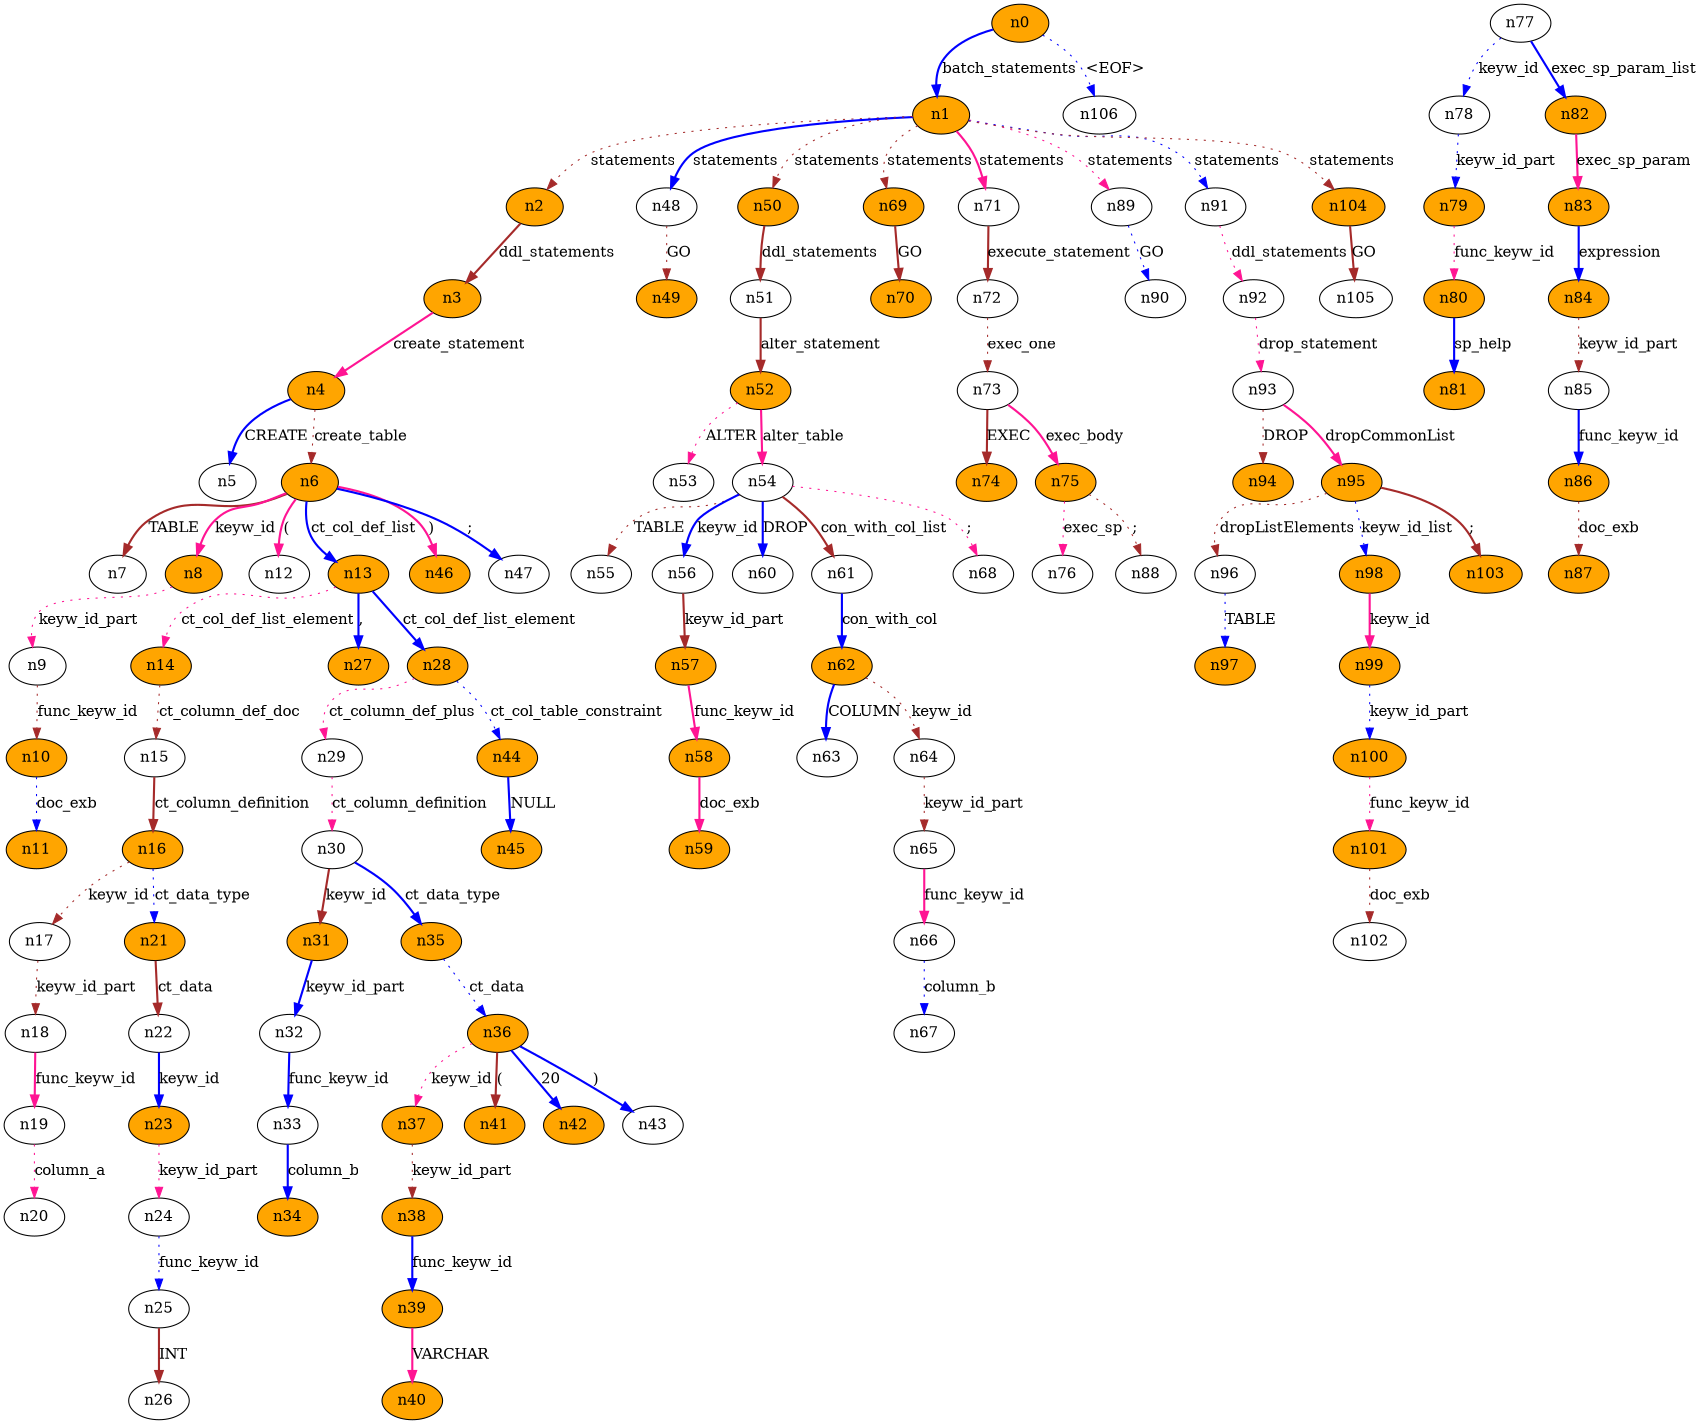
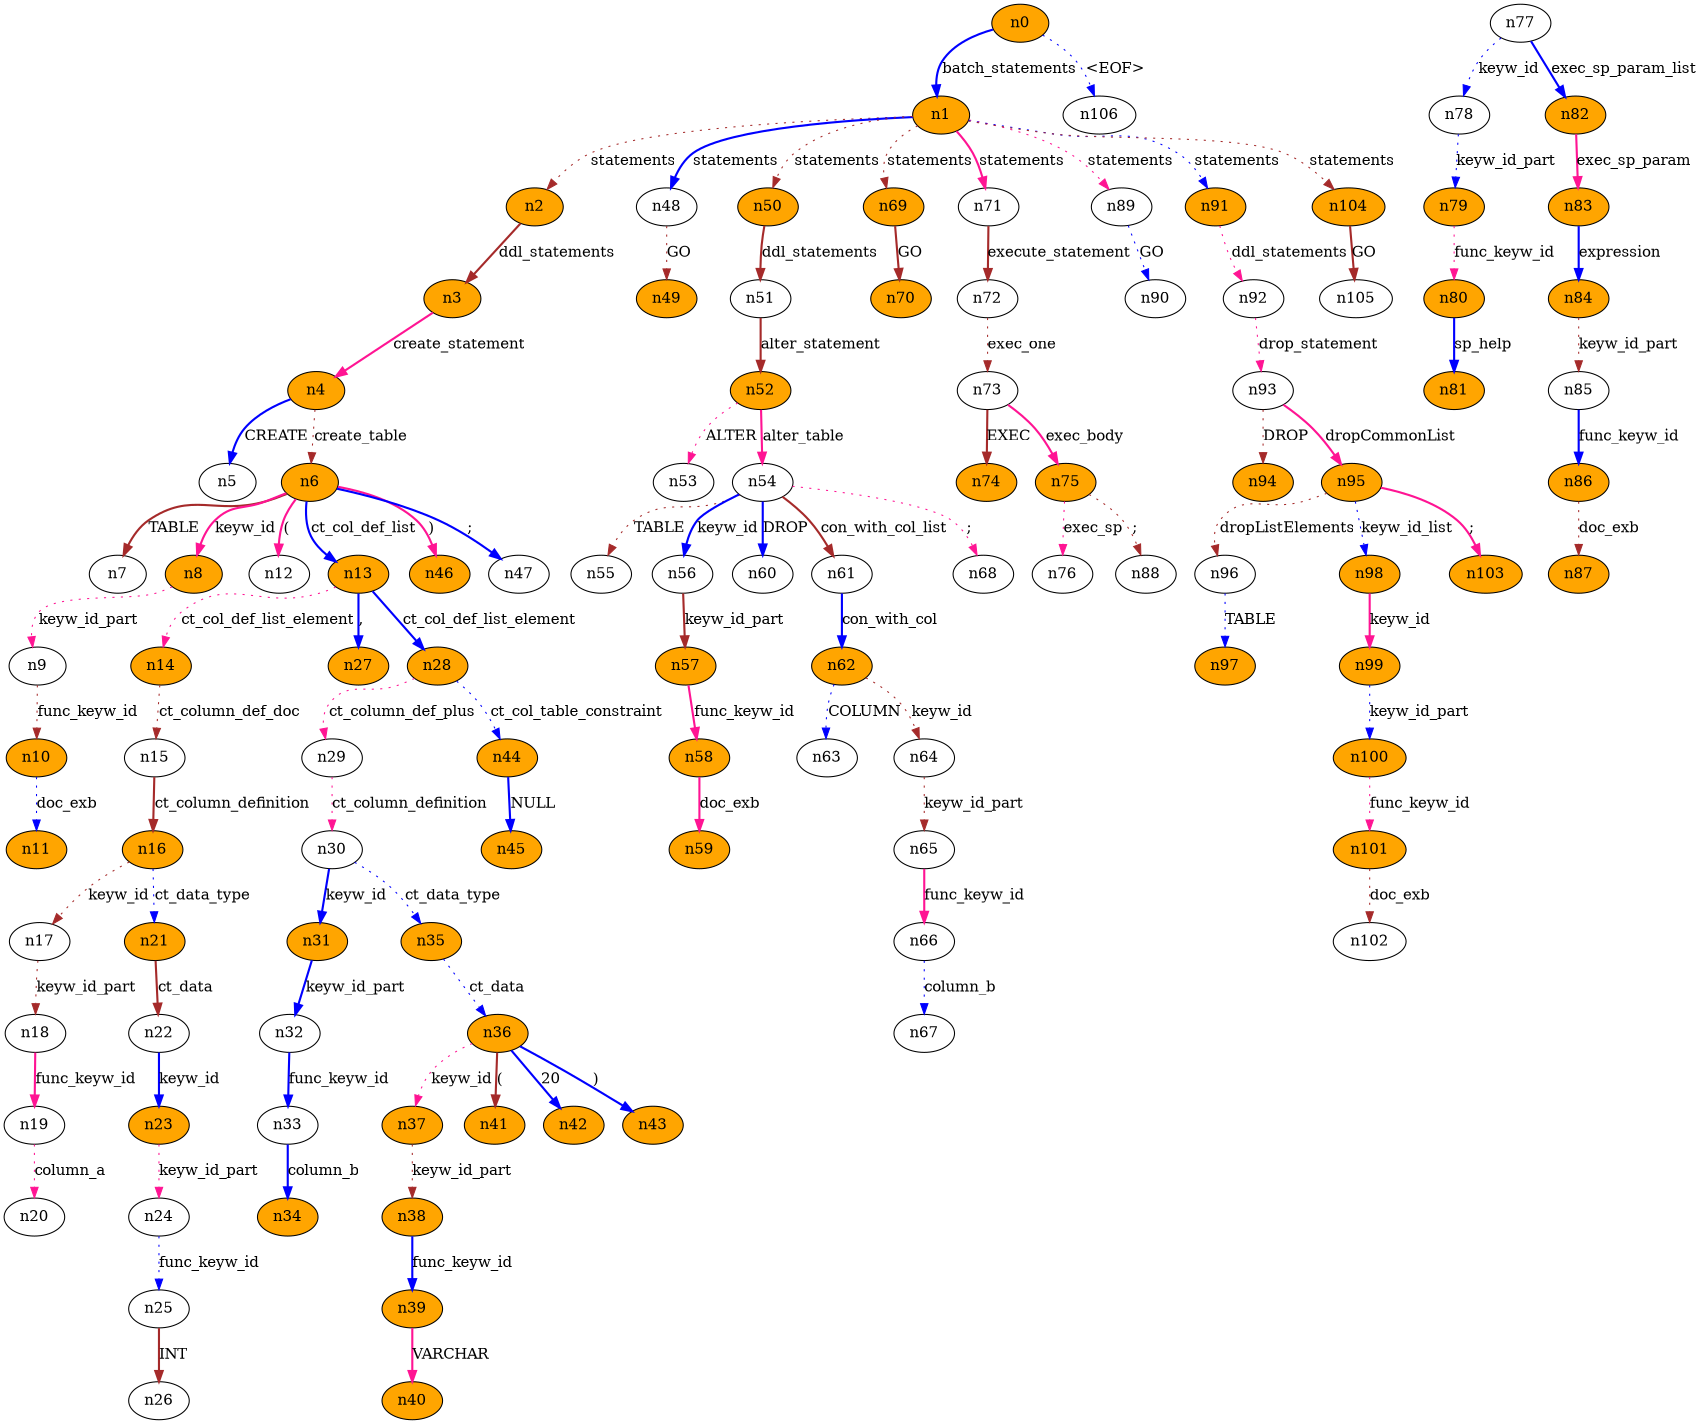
(1216, 207) -> (1216, 207)
(1435, 506) -> (1435, 506)
(828, 706) -> (828, 706)
(388, 885) -> (388, 885)
(326, 890) -> (326, 890)
(653, 1125) -> (653, 1125)
